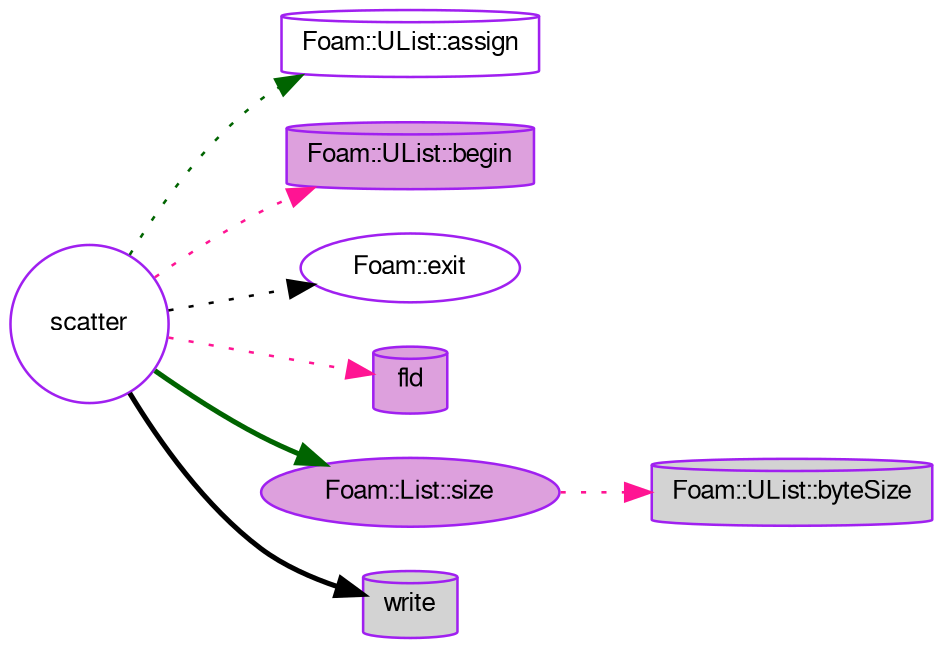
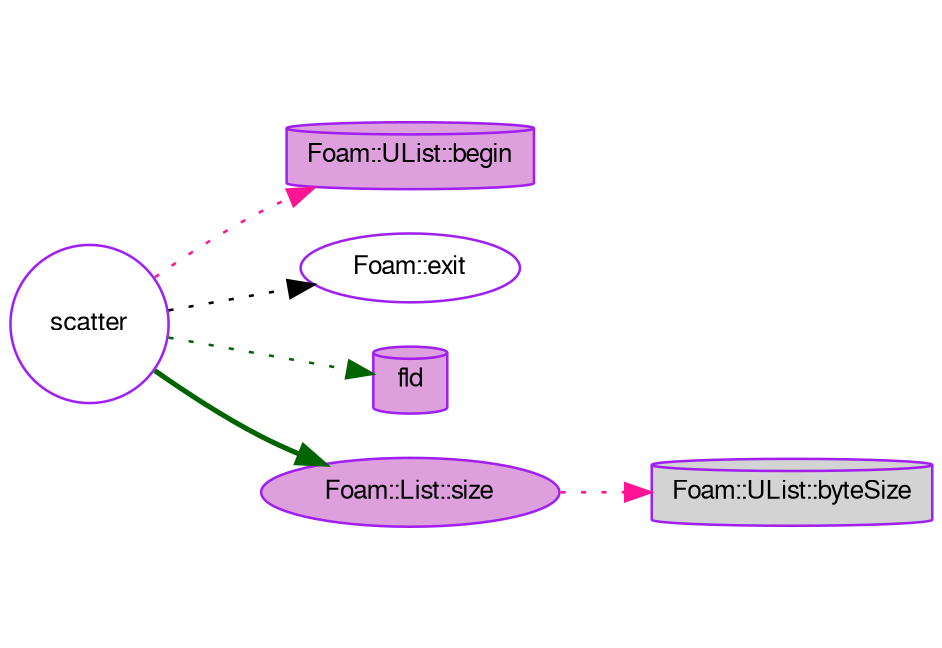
(410, 44) -> none
(258, 353) -> (258, 353)
(410, 604) -> none
